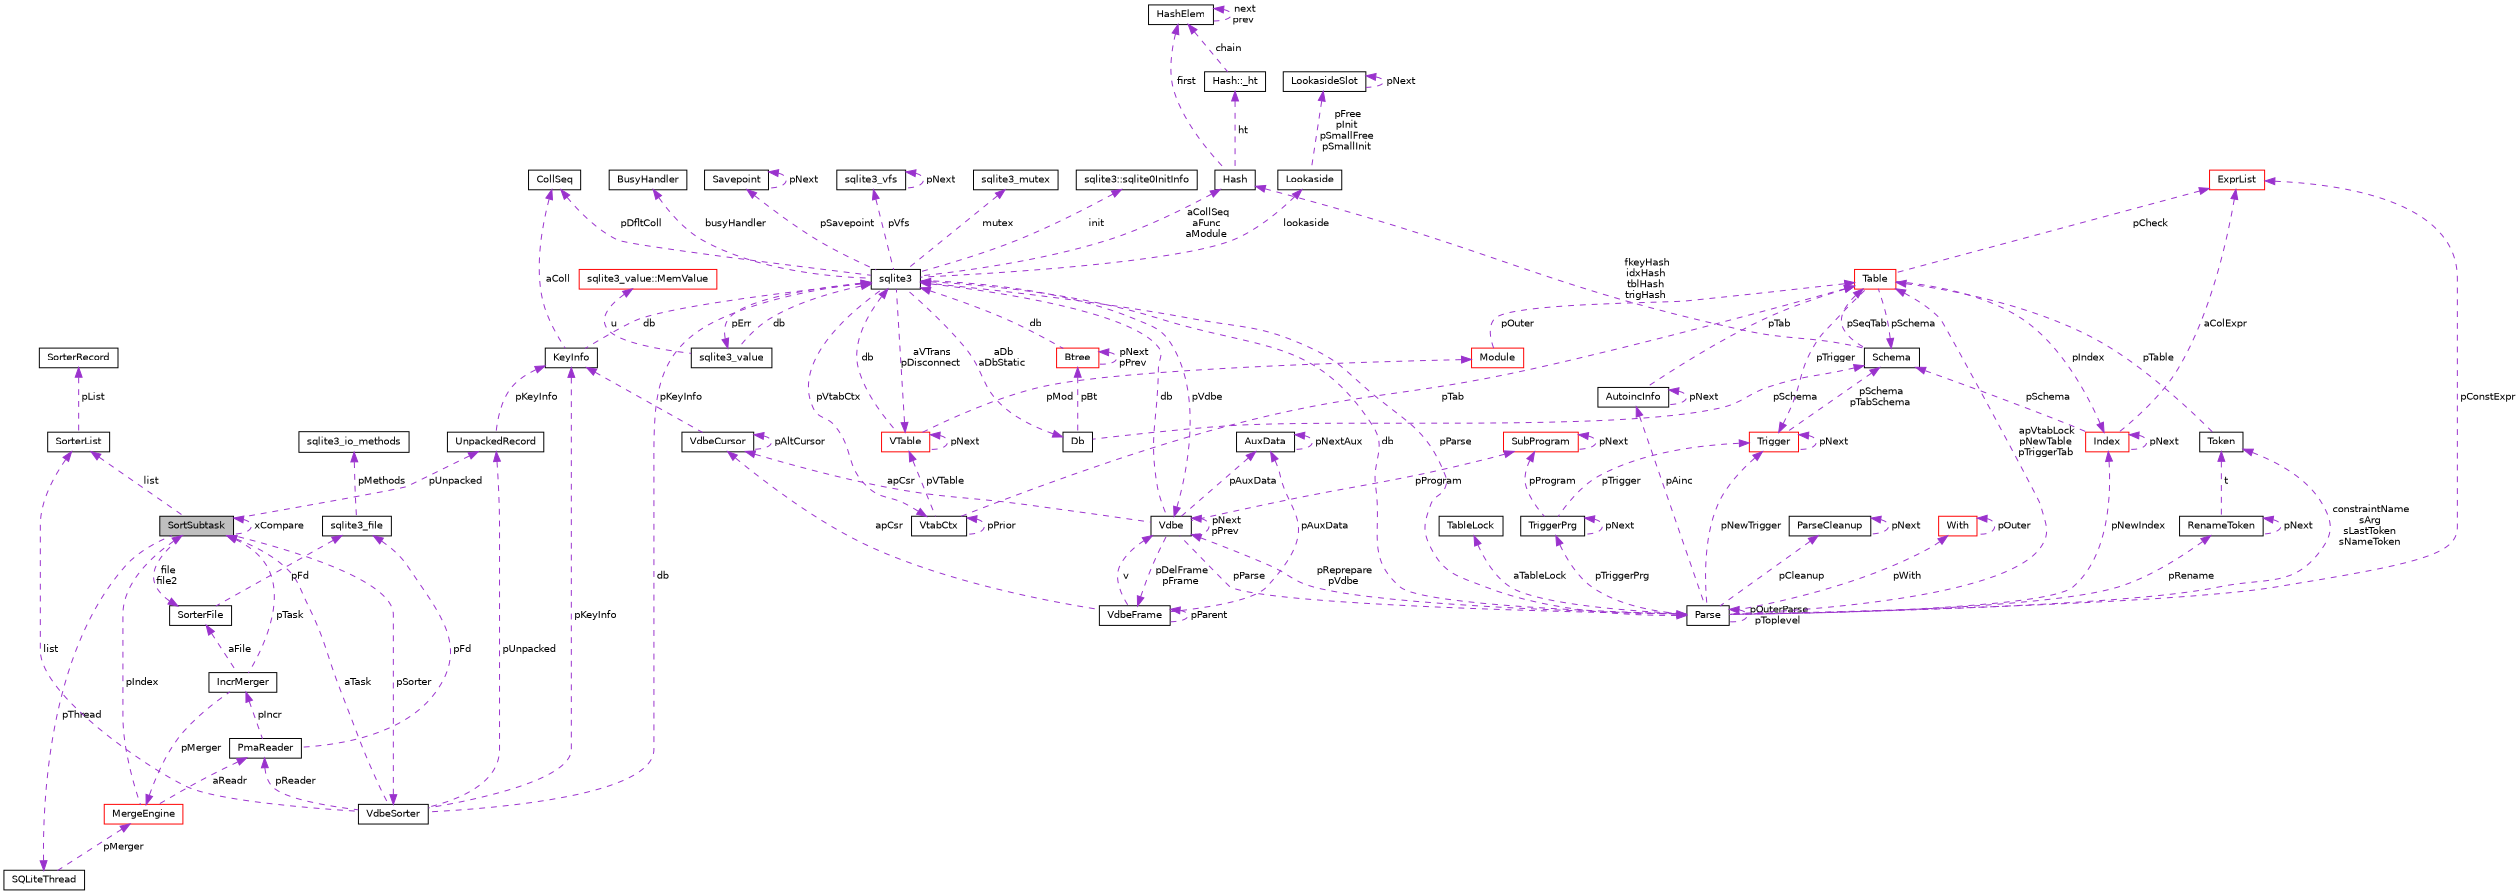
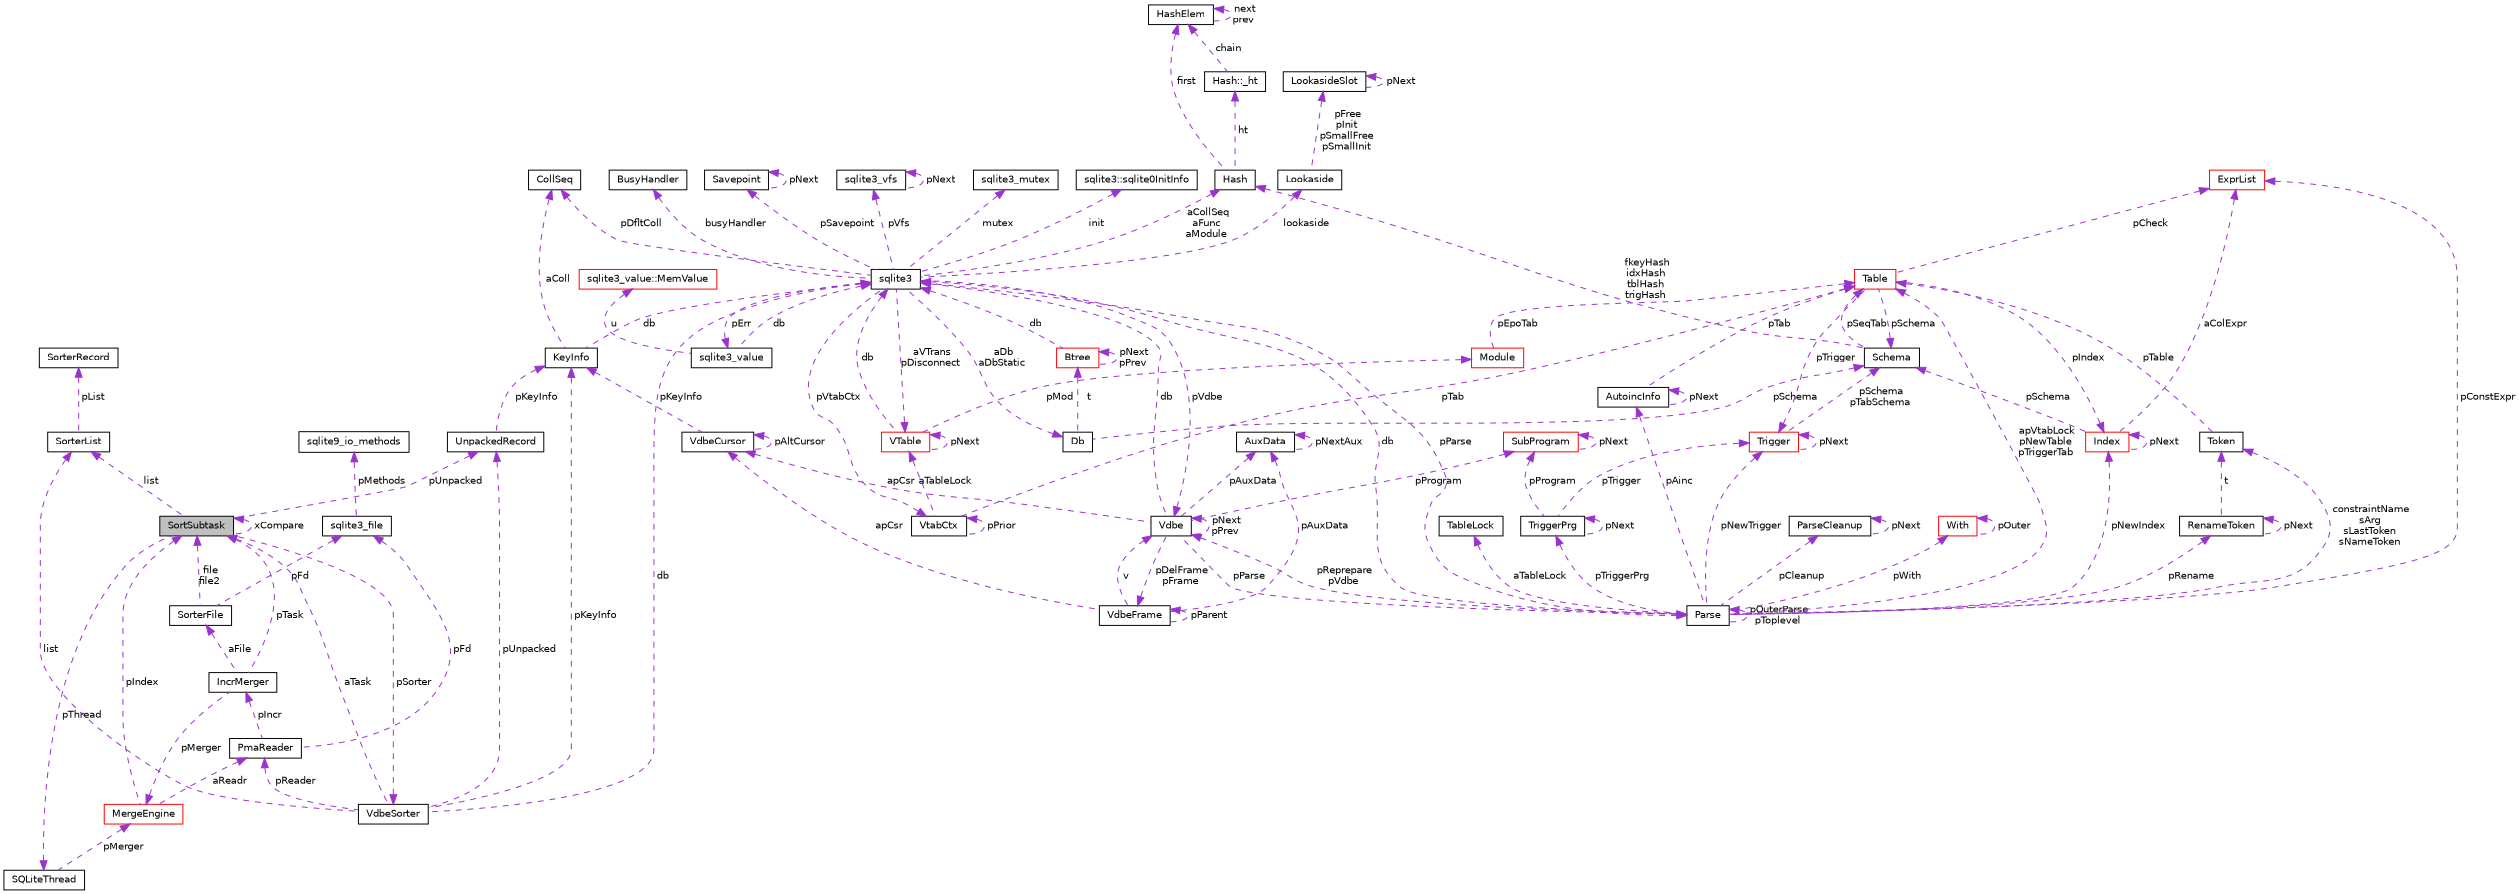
(1516, 324) -> (1516, 324)
(1088, 397) -> (1088, 397)
(354, 442) -> (354, 442)
(944, 481) -> (944, 481)
(156, 566) -> (199, 576)
